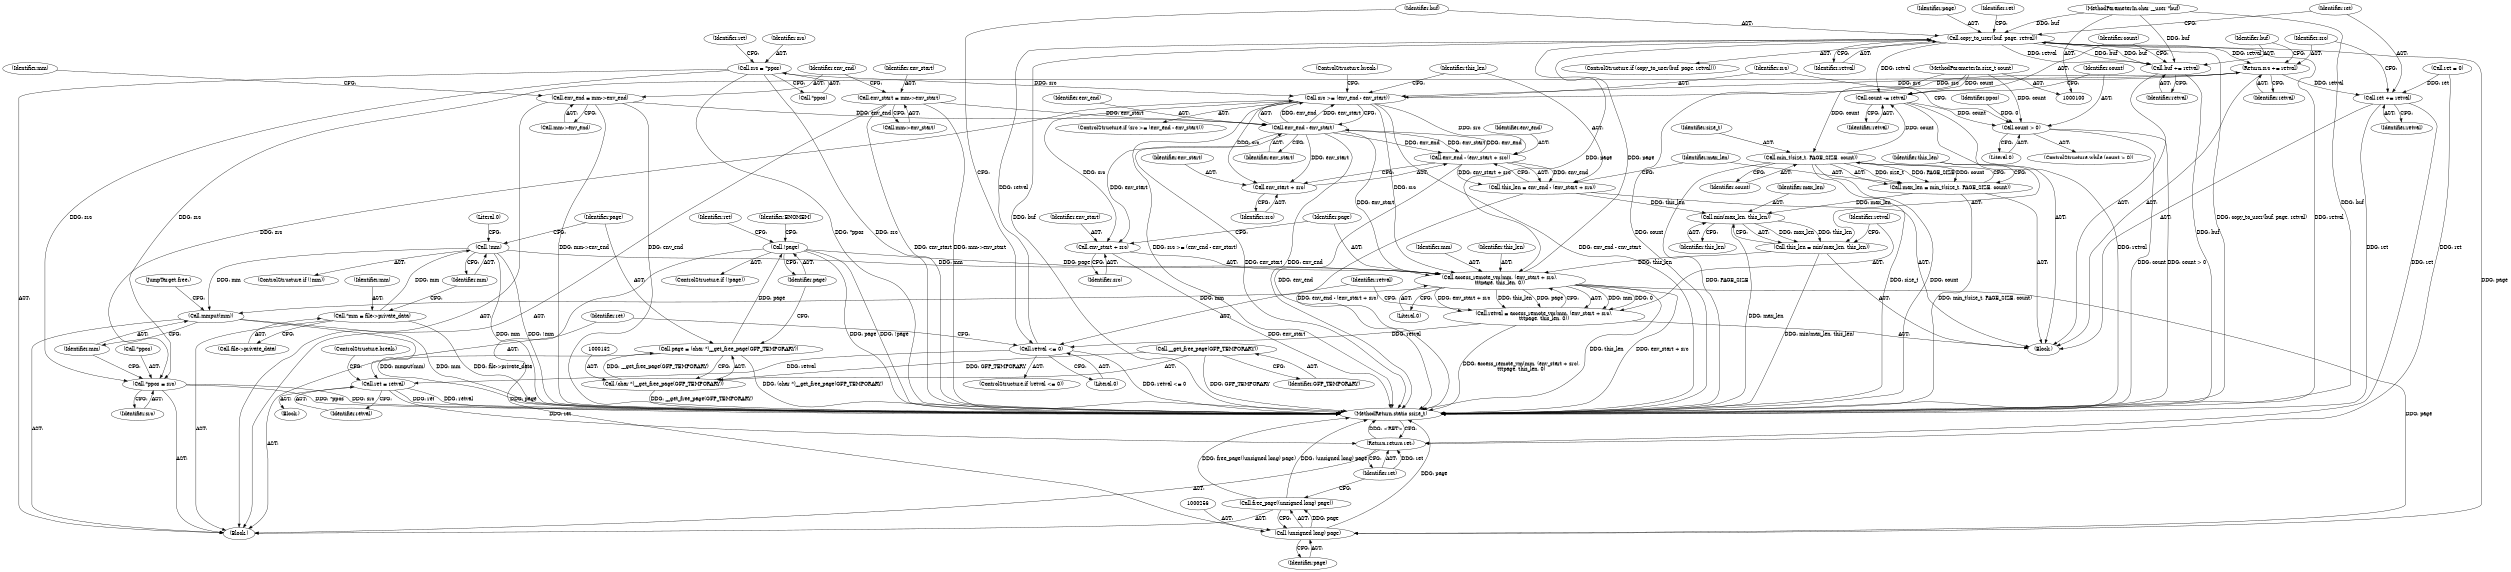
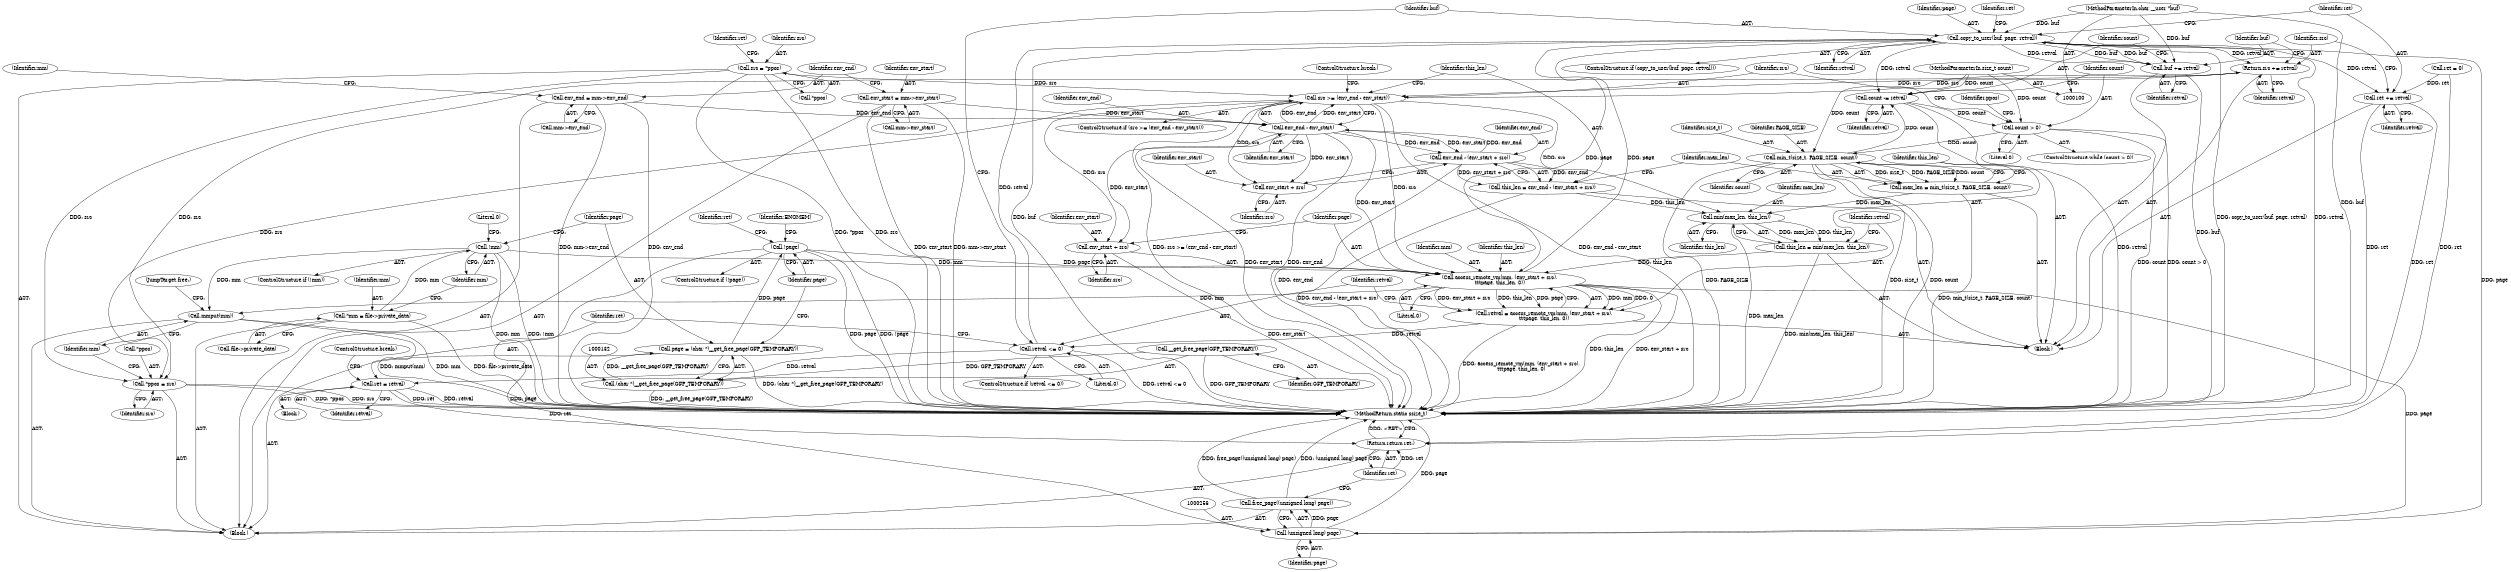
(2318, 87) -> (2213, 45)
(2009, 113) -> (2009, 113)
none -> (1778, 128)
(1452, 133) -> (1543, 152)
none -> (1928, 144)
(1646, 246) -> none
